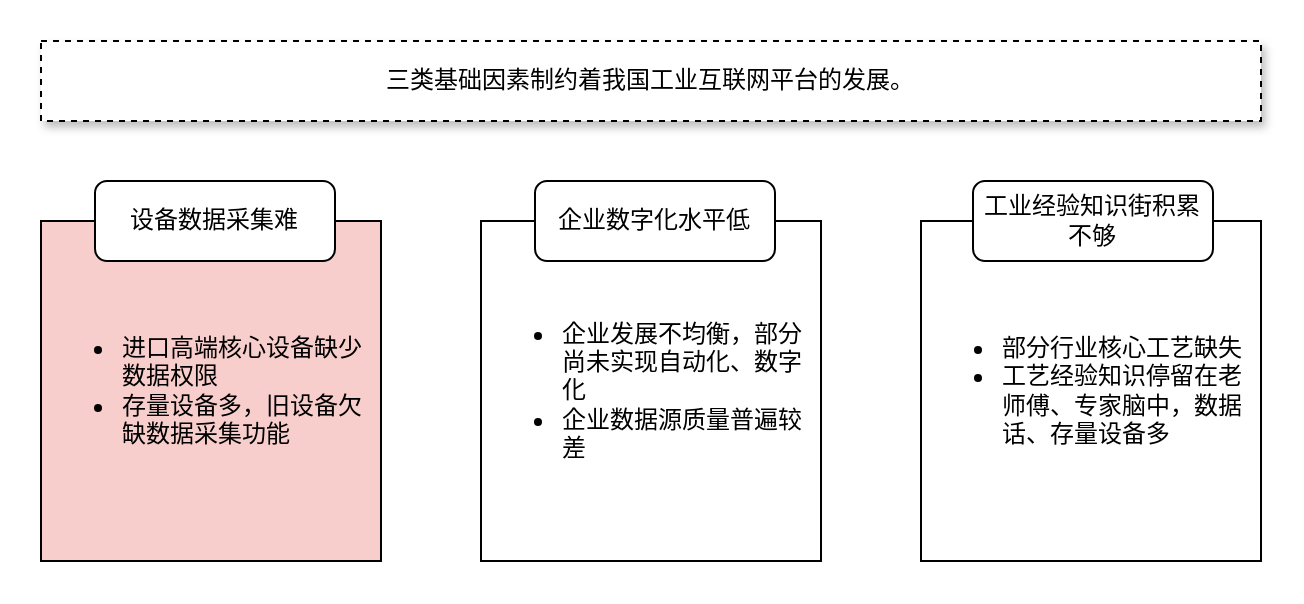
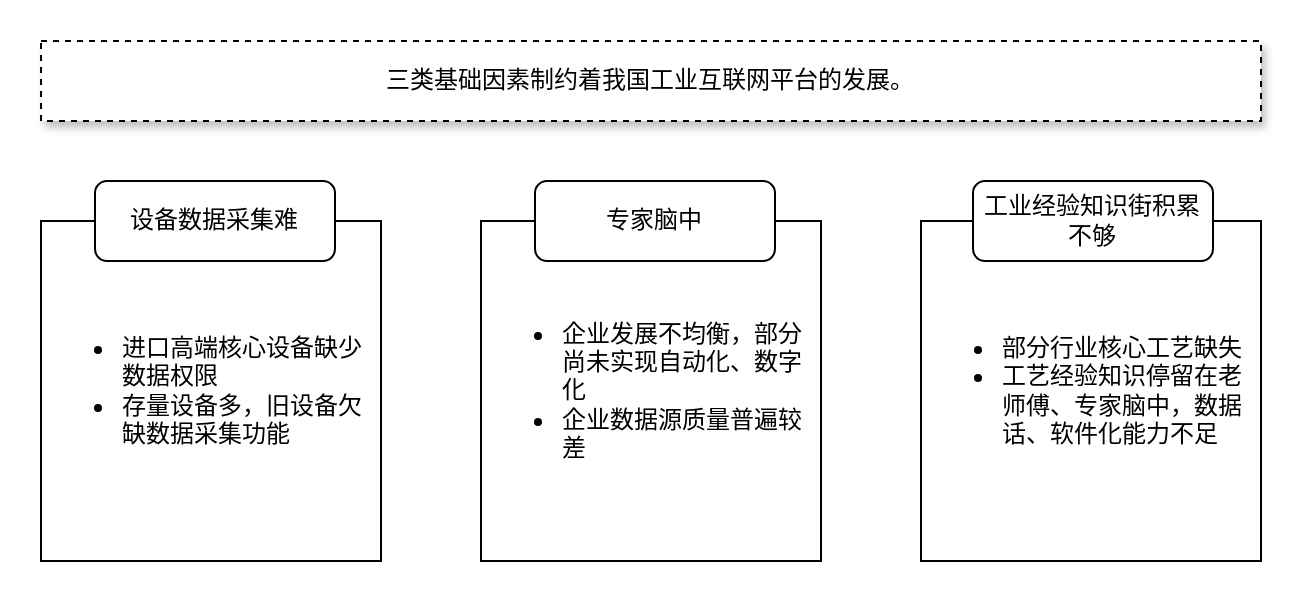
(655, 221) -> (655, 221)
(211, 391) -> (211, 391)
(1091, 391) -> (1091, 391)
